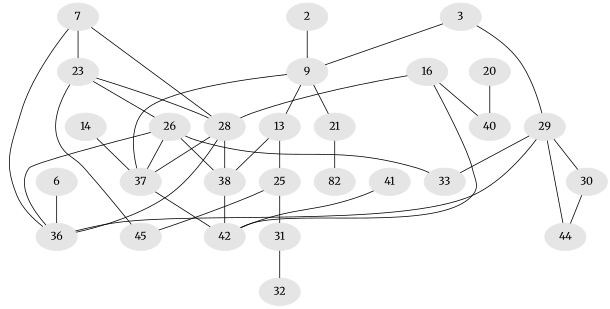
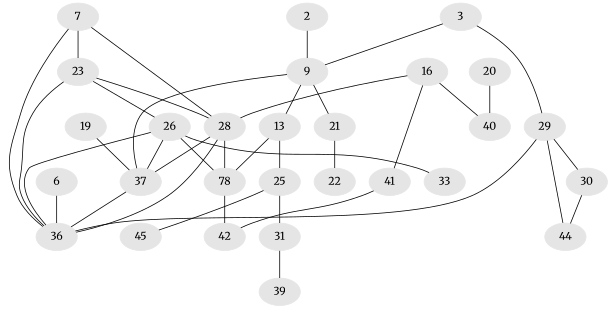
(86, 127) -> (86, 127)
(495, 154) -> none
(75, 160) -> (23, 151)
(225, 182) -> (225, 182)
(335, 182) -> (335, 182)
(183, 209) -> (99, 209)
(418, 215) -> (408, 127)
(280, 292) -> (280, 292)
